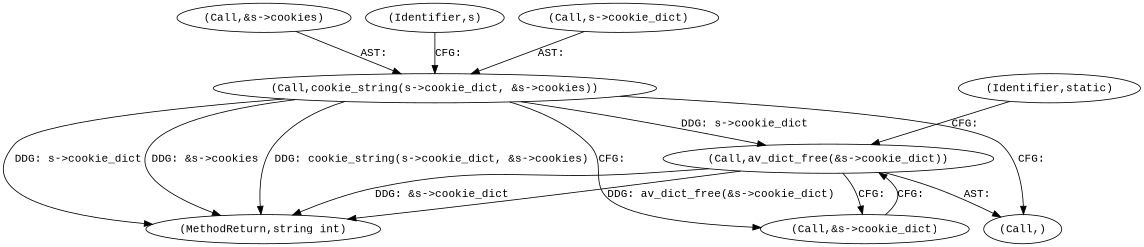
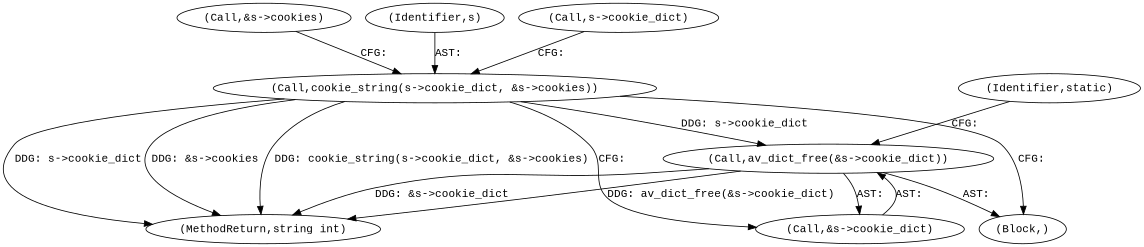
(377, 53) -> (377, 53)
(452, 53) -> (452, 53)
(555, 53) -> (555, 53)
(875, 194) -> (874, 194)
(914, 194) -> (913, 194)
(1023, 229) -> (1023, 229)
